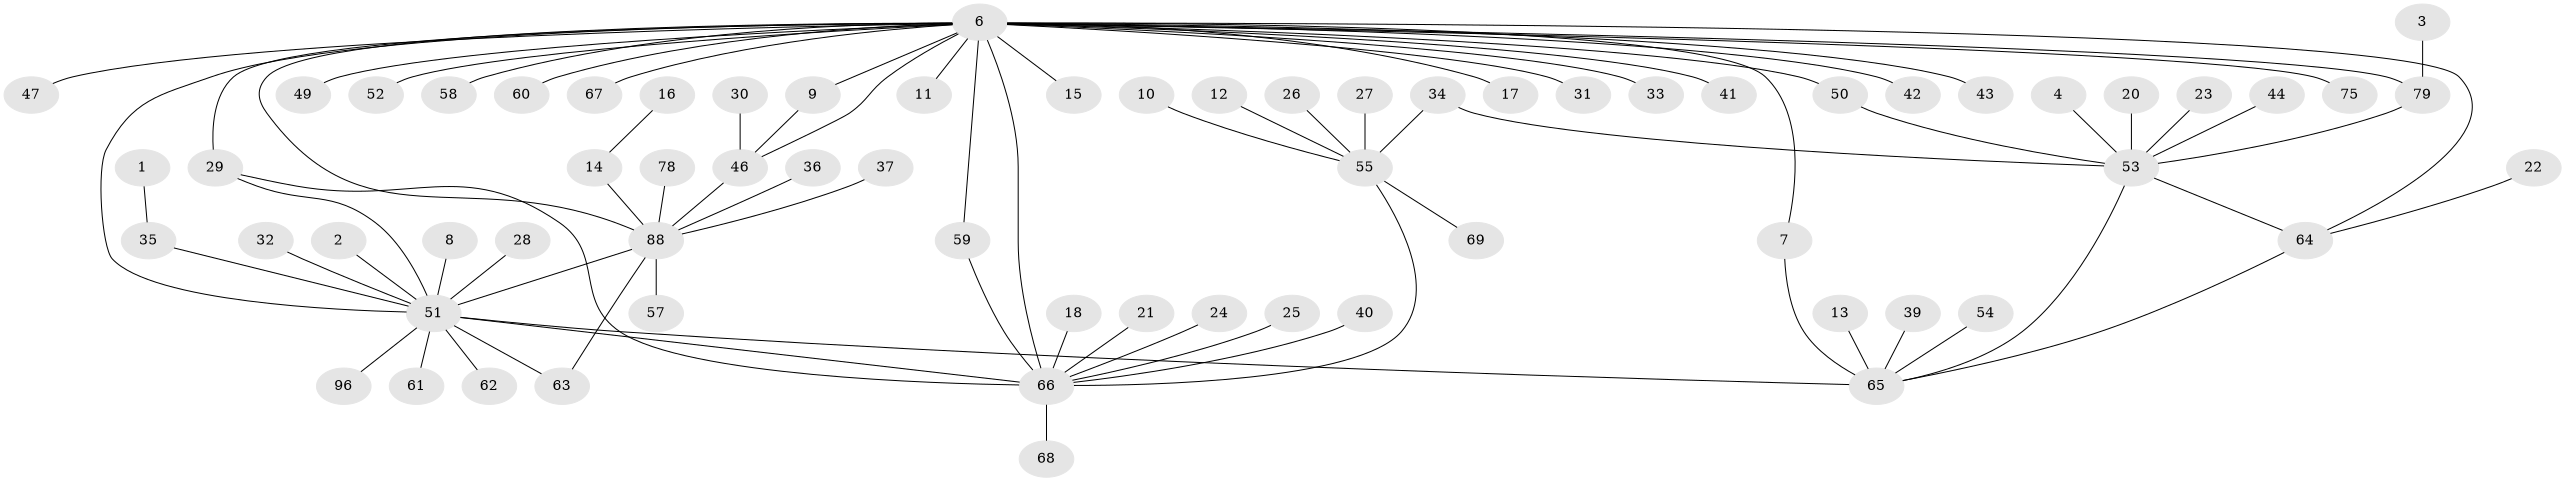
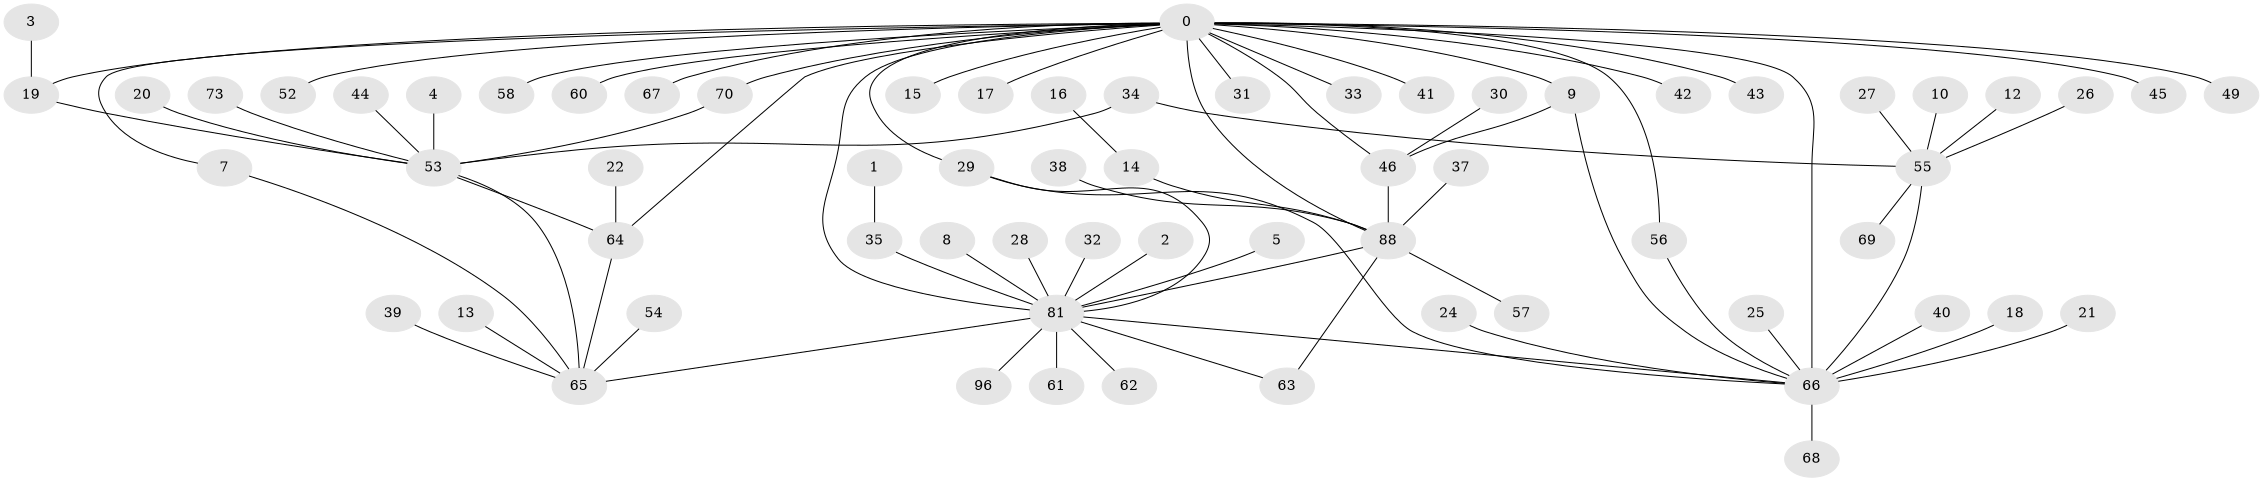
(980, 22) -> (1187, 22)
(31, 95) -> none
(924, 95) -> none
(1840, 95) -> (725, 95)
(2204, 95) -> (215, 95)
(2350, 95) -> (2159, 95)
(2423, 95) -> (31, 95)
(667, 168) -> (1059, 168)
(813, 168) -> none
(963, 241) -> (1659, 241)
none -> (1277, 241)
none -> (1637, 283)
(434, 313) -> (1057, 313)
